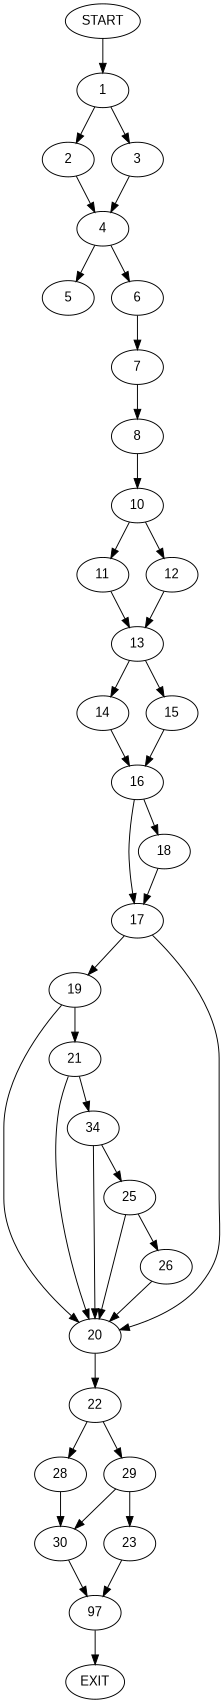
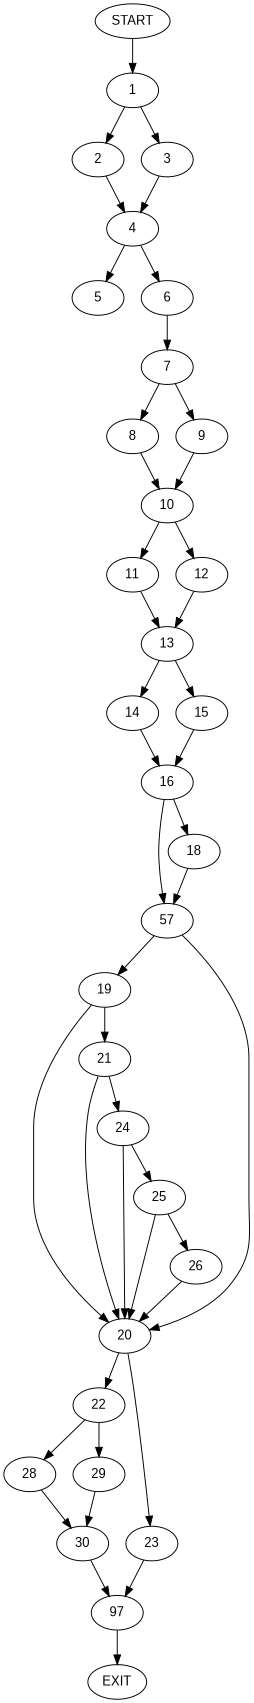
none -> (202, 436)
(137, 921) -> (167, 921)
(93, 1128) -> (123, 1128)
(130, 1504) -> (140, 1435)
